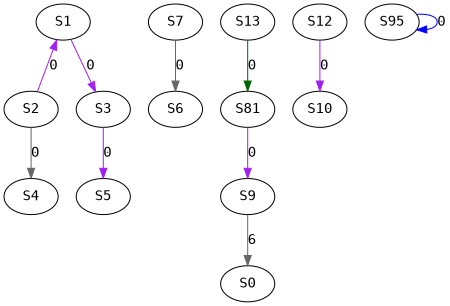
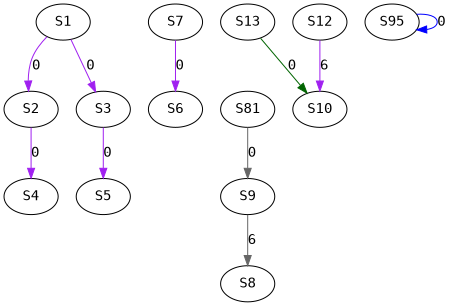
(175, 61) -> (175, 61)
(248, 61) -> (281, 62)
(324, 66) -> (324, 66)
(45, 70) -> (33, 57)
(31, 148) -> (31, 148)
(248, 148) -> (248, 148)
(248, 284) -> (248, 284)
